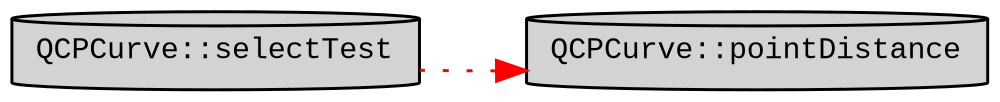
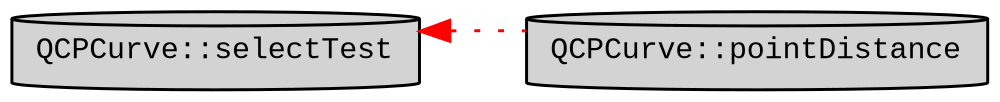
(458, 71) -> (488, 31)
